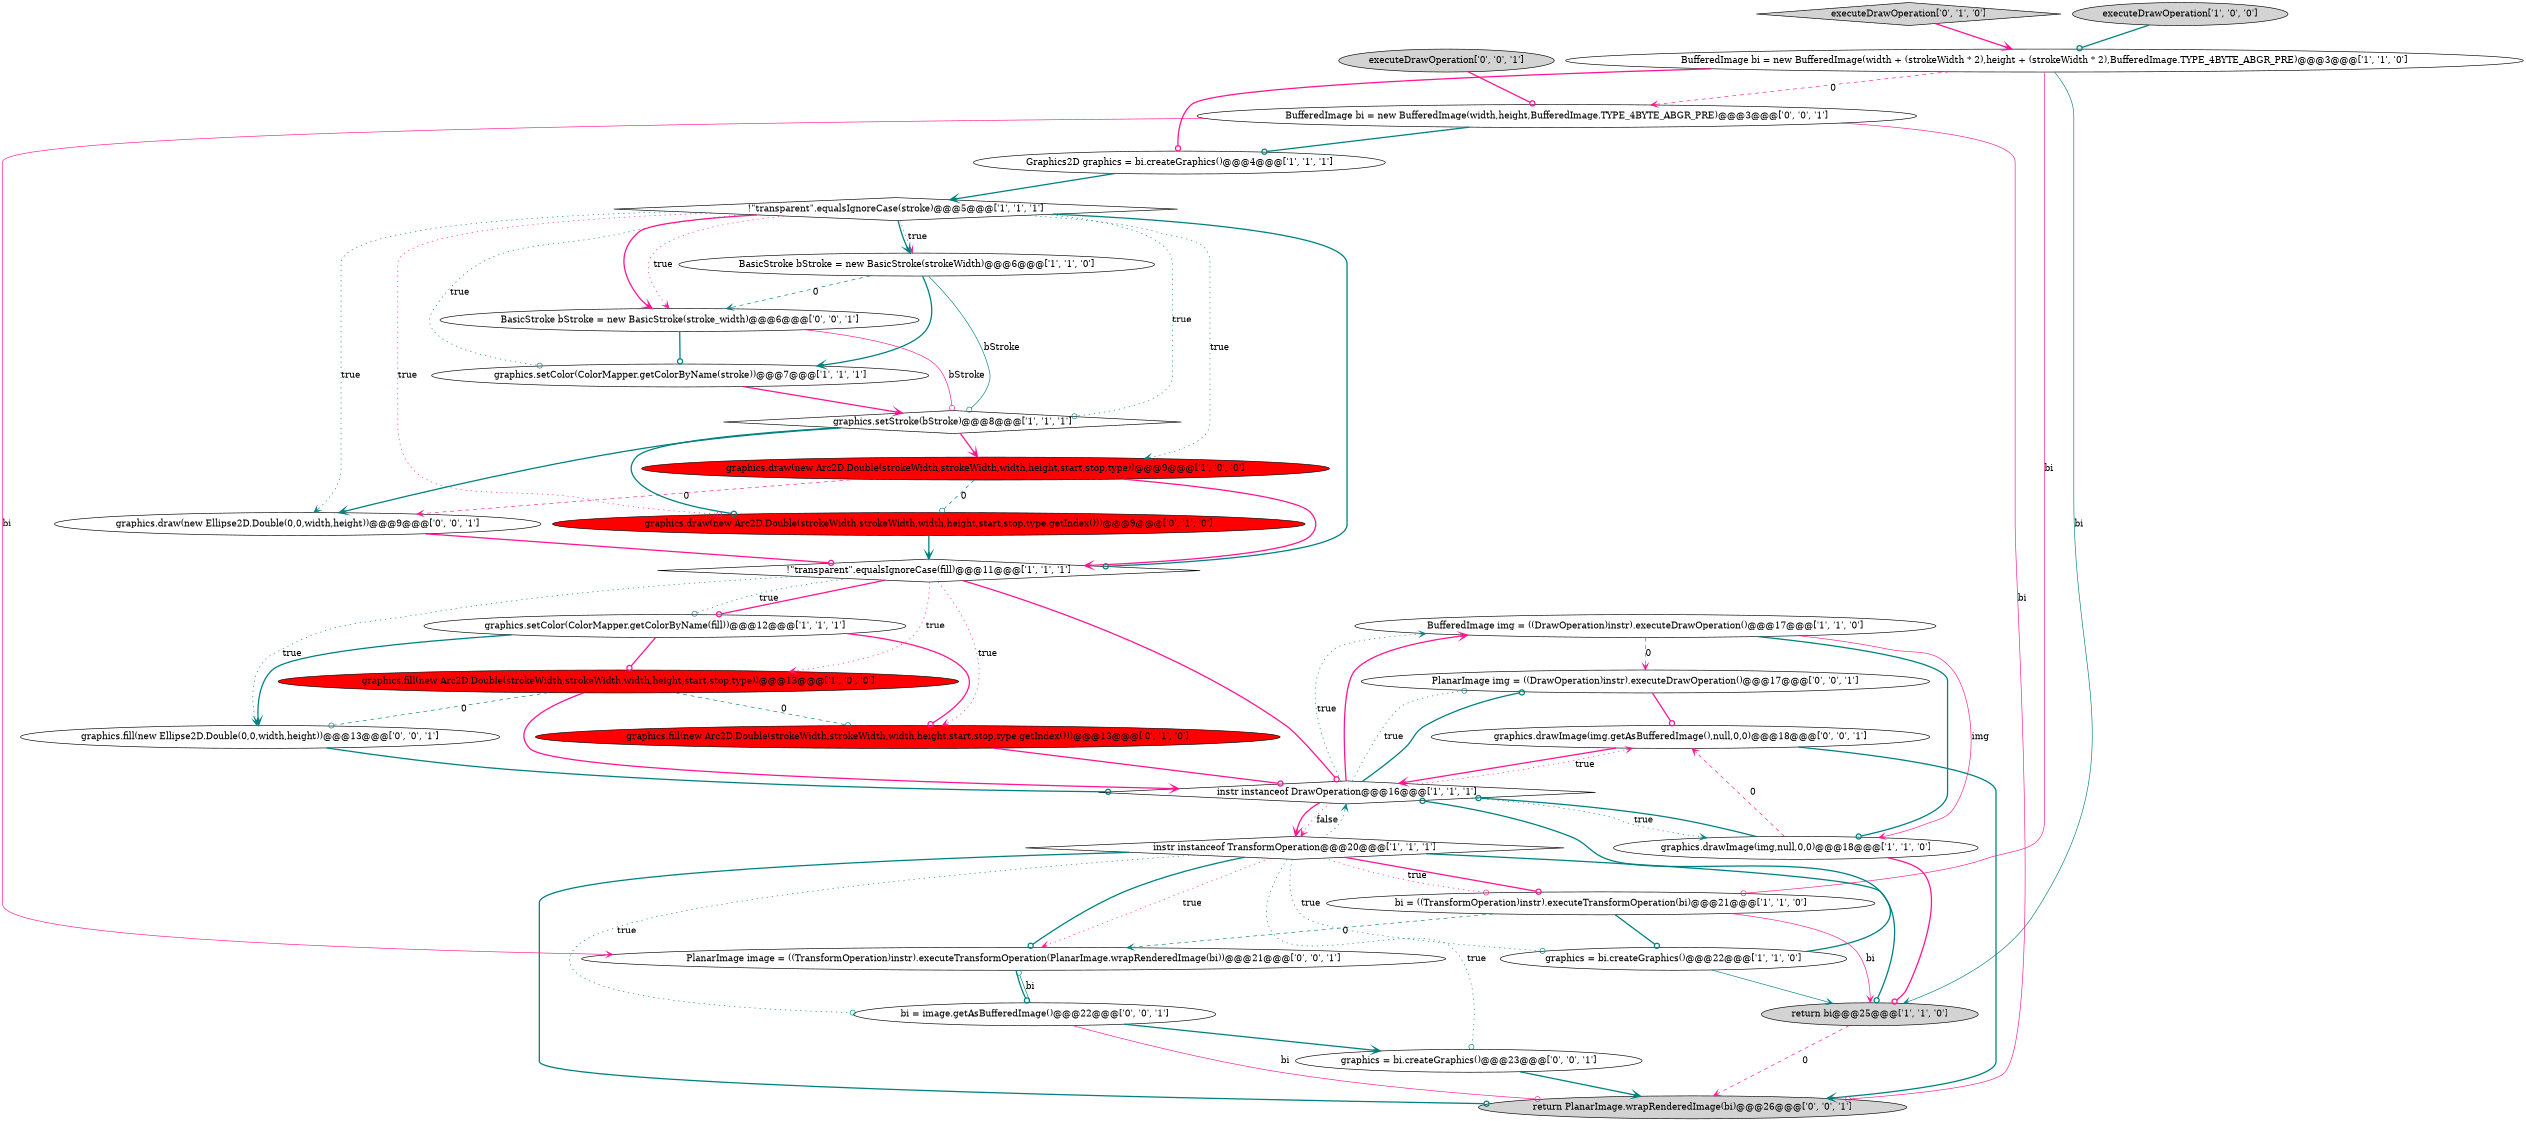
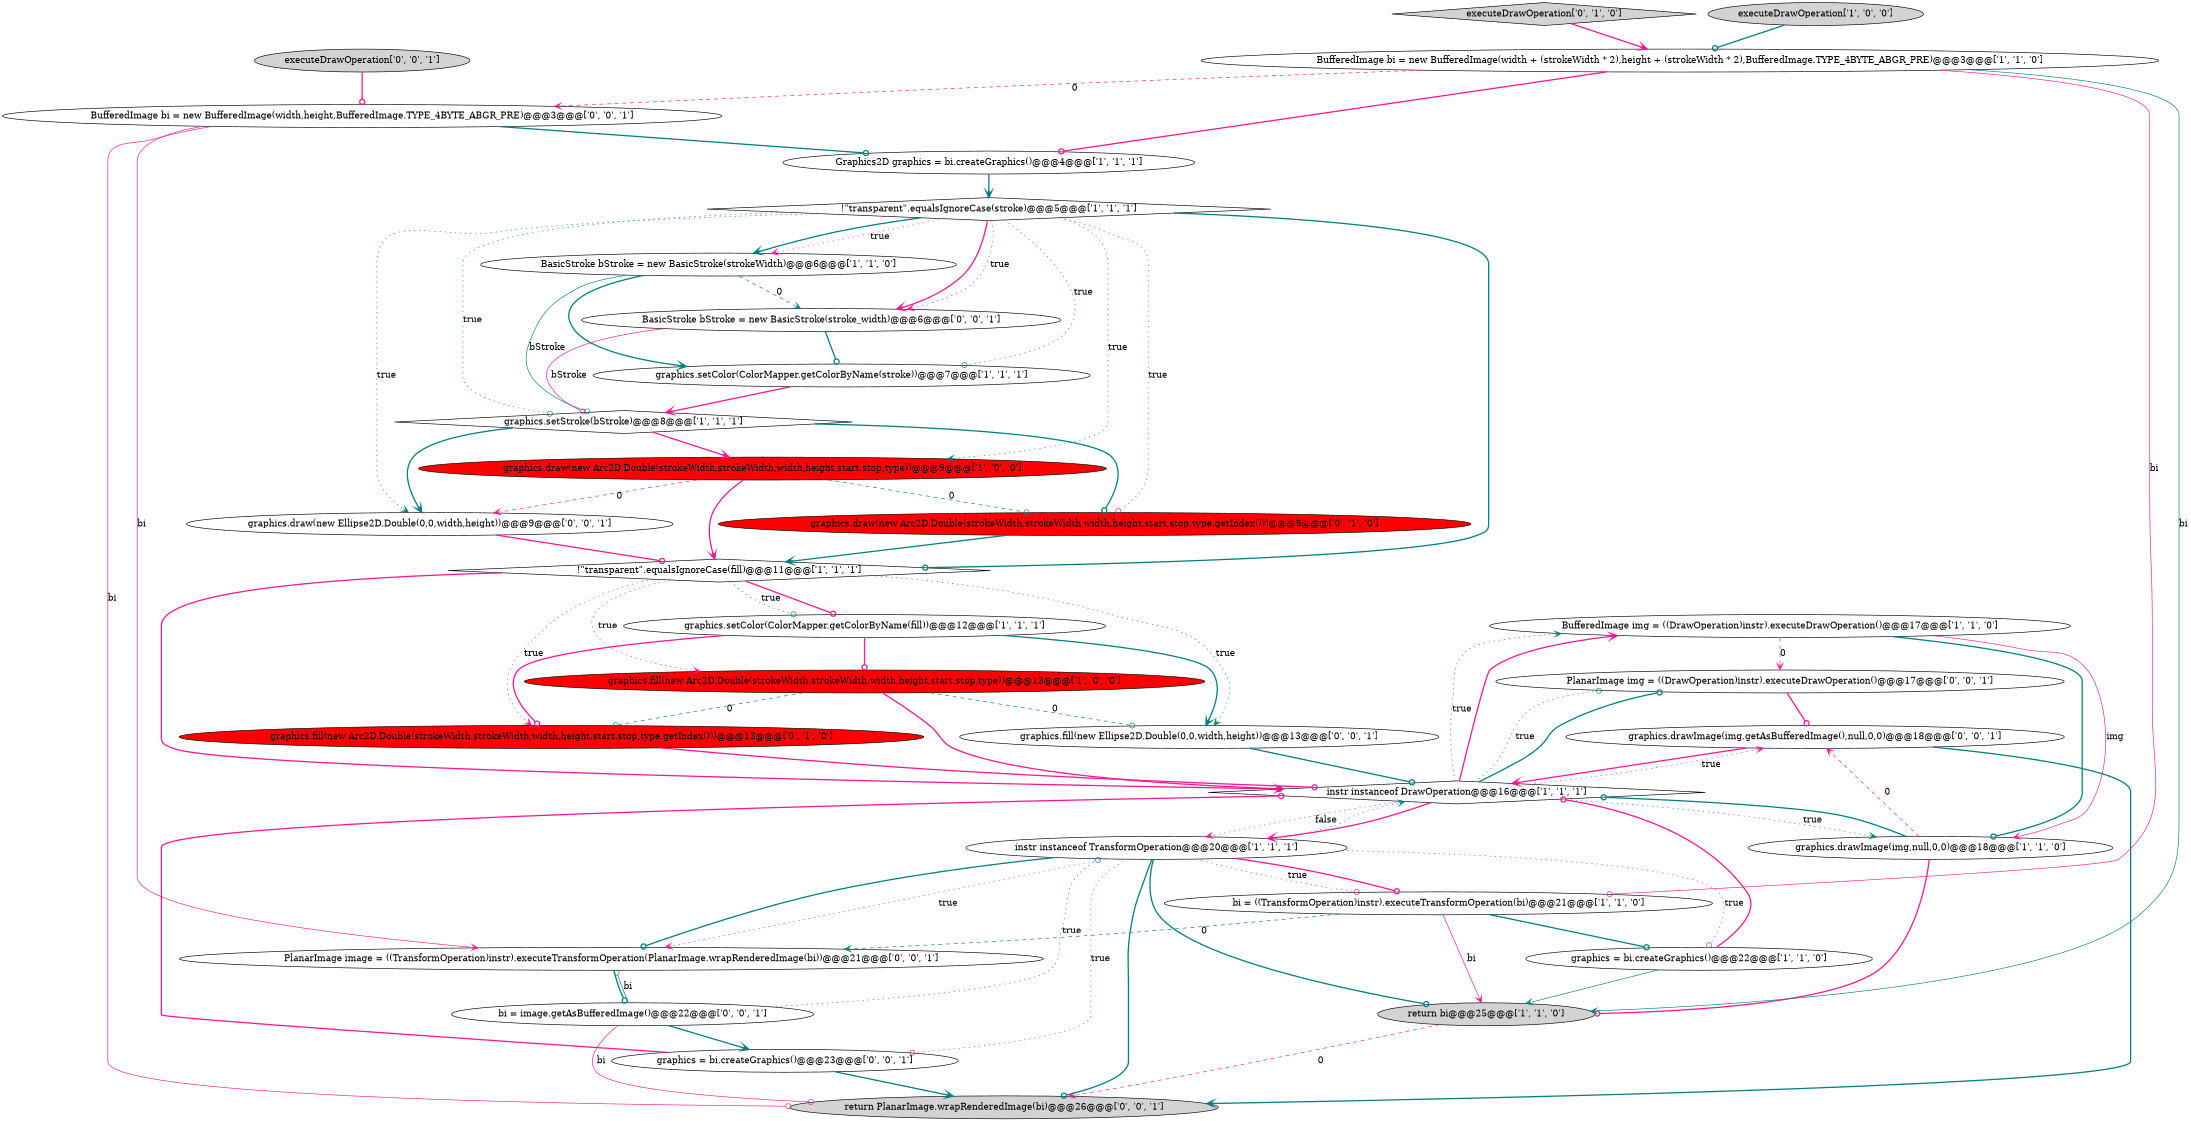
none -> (382, 823)
(1295, 848) -> (1156, 848)
(1725, 866) -> (1696, 845)
(729, 903) -> (973, 989)
(1383, 936) -> (1560, 861)
(1373, 941) -> (1088, 1020)
